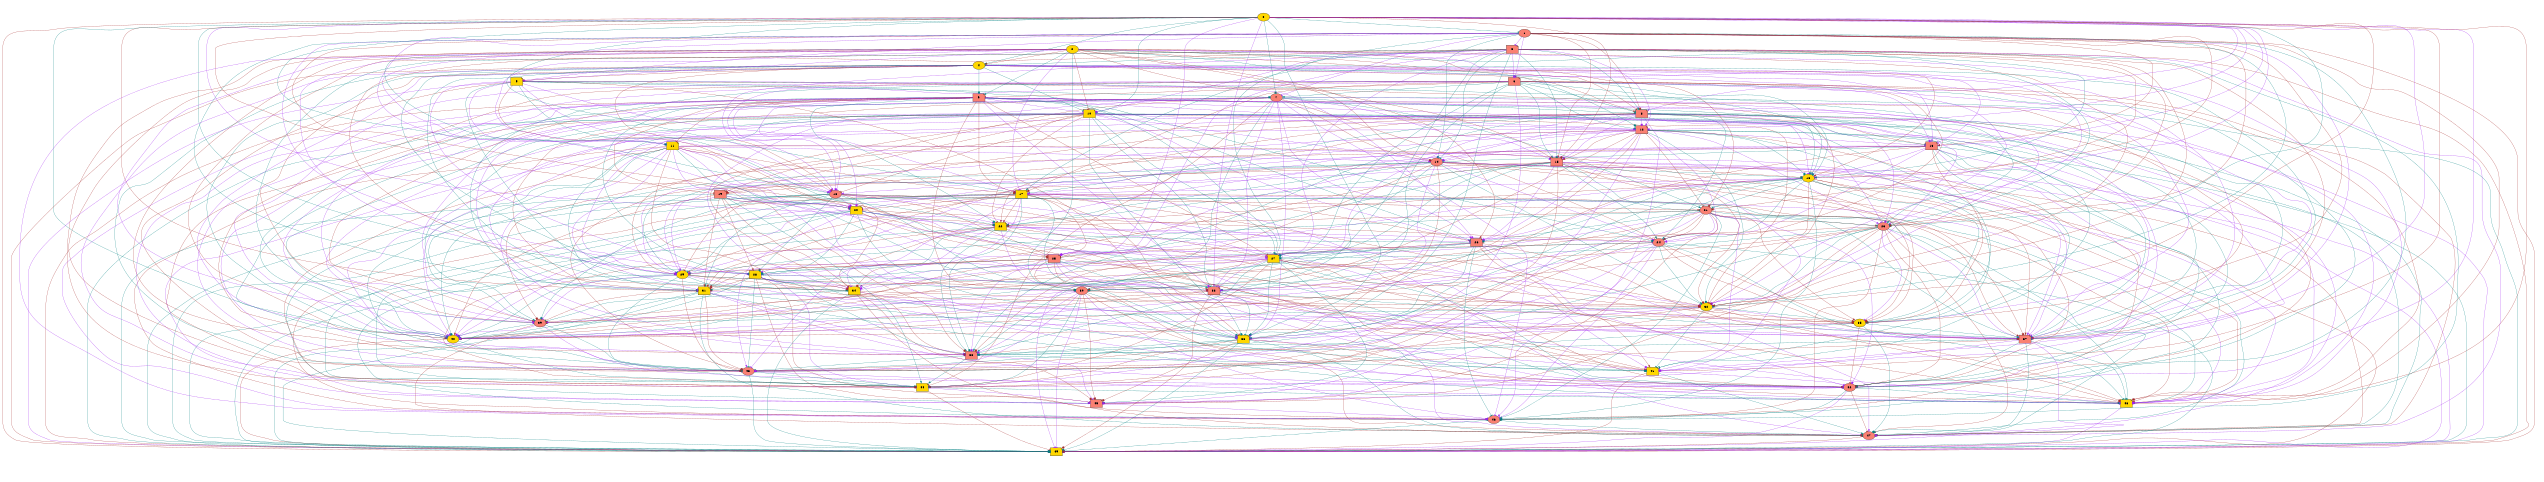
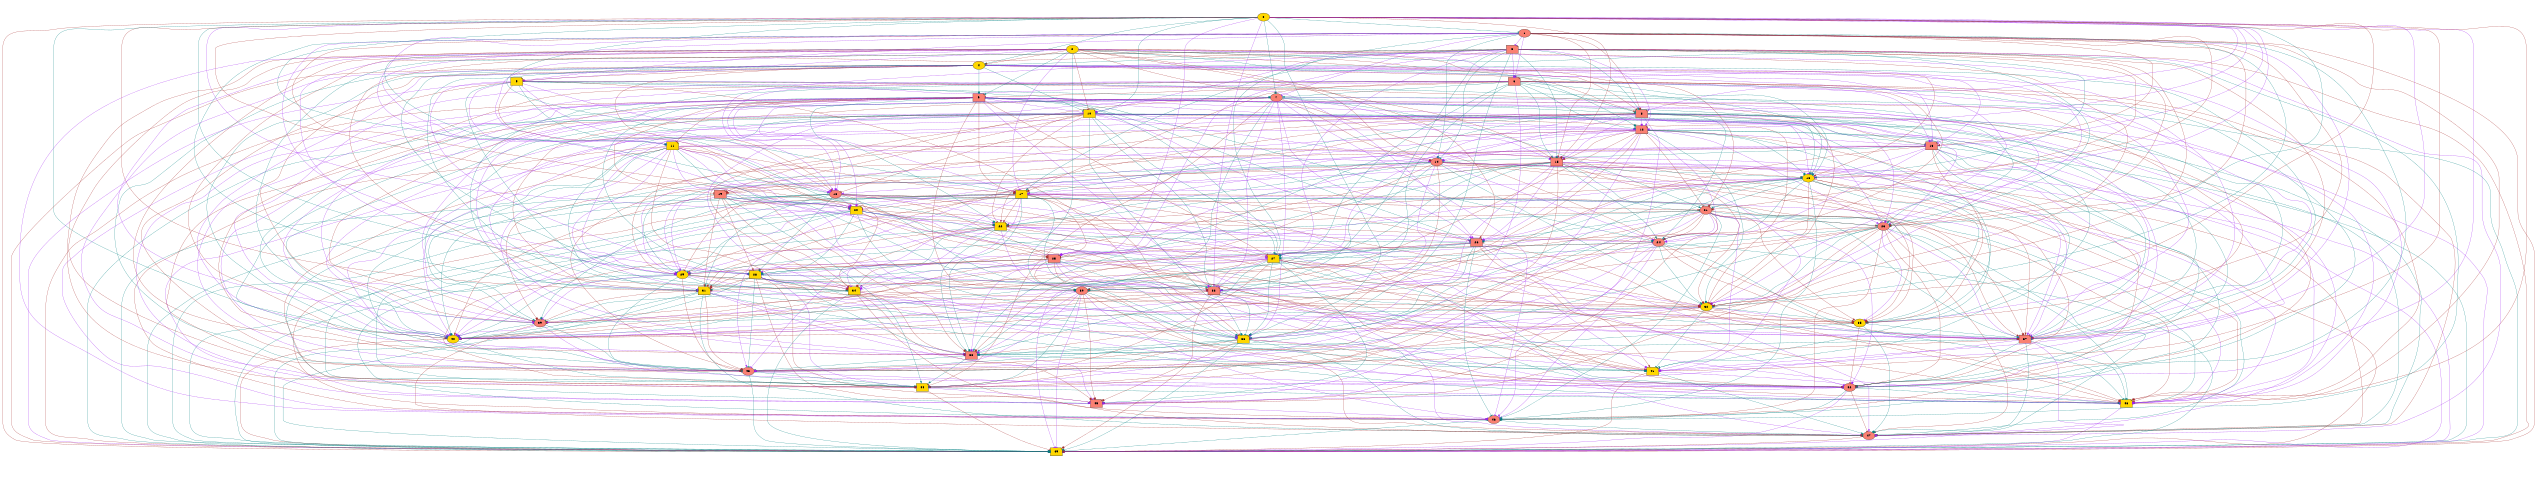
(1553, 331) -> (1414, 289)
